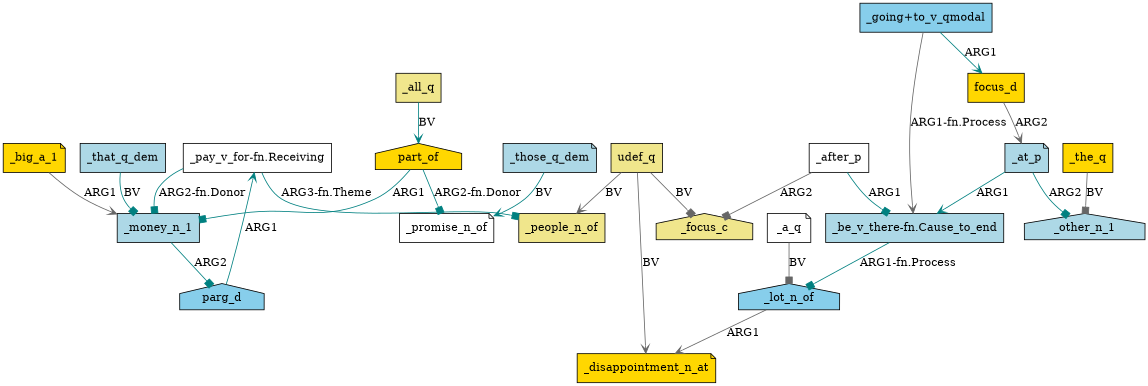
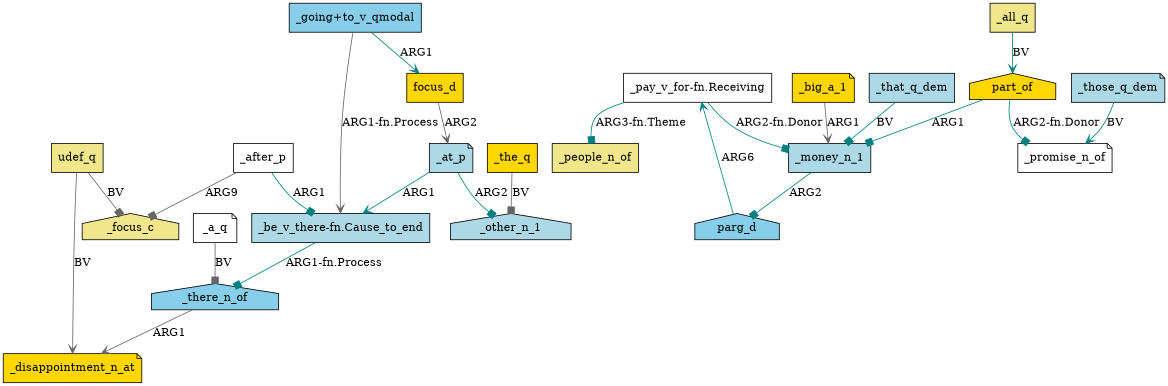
(602, 190) -> none
(797, 193) -> (222, 193)
(262, 228) -> (738, 158)
(789, 298) -> (215, 298)
